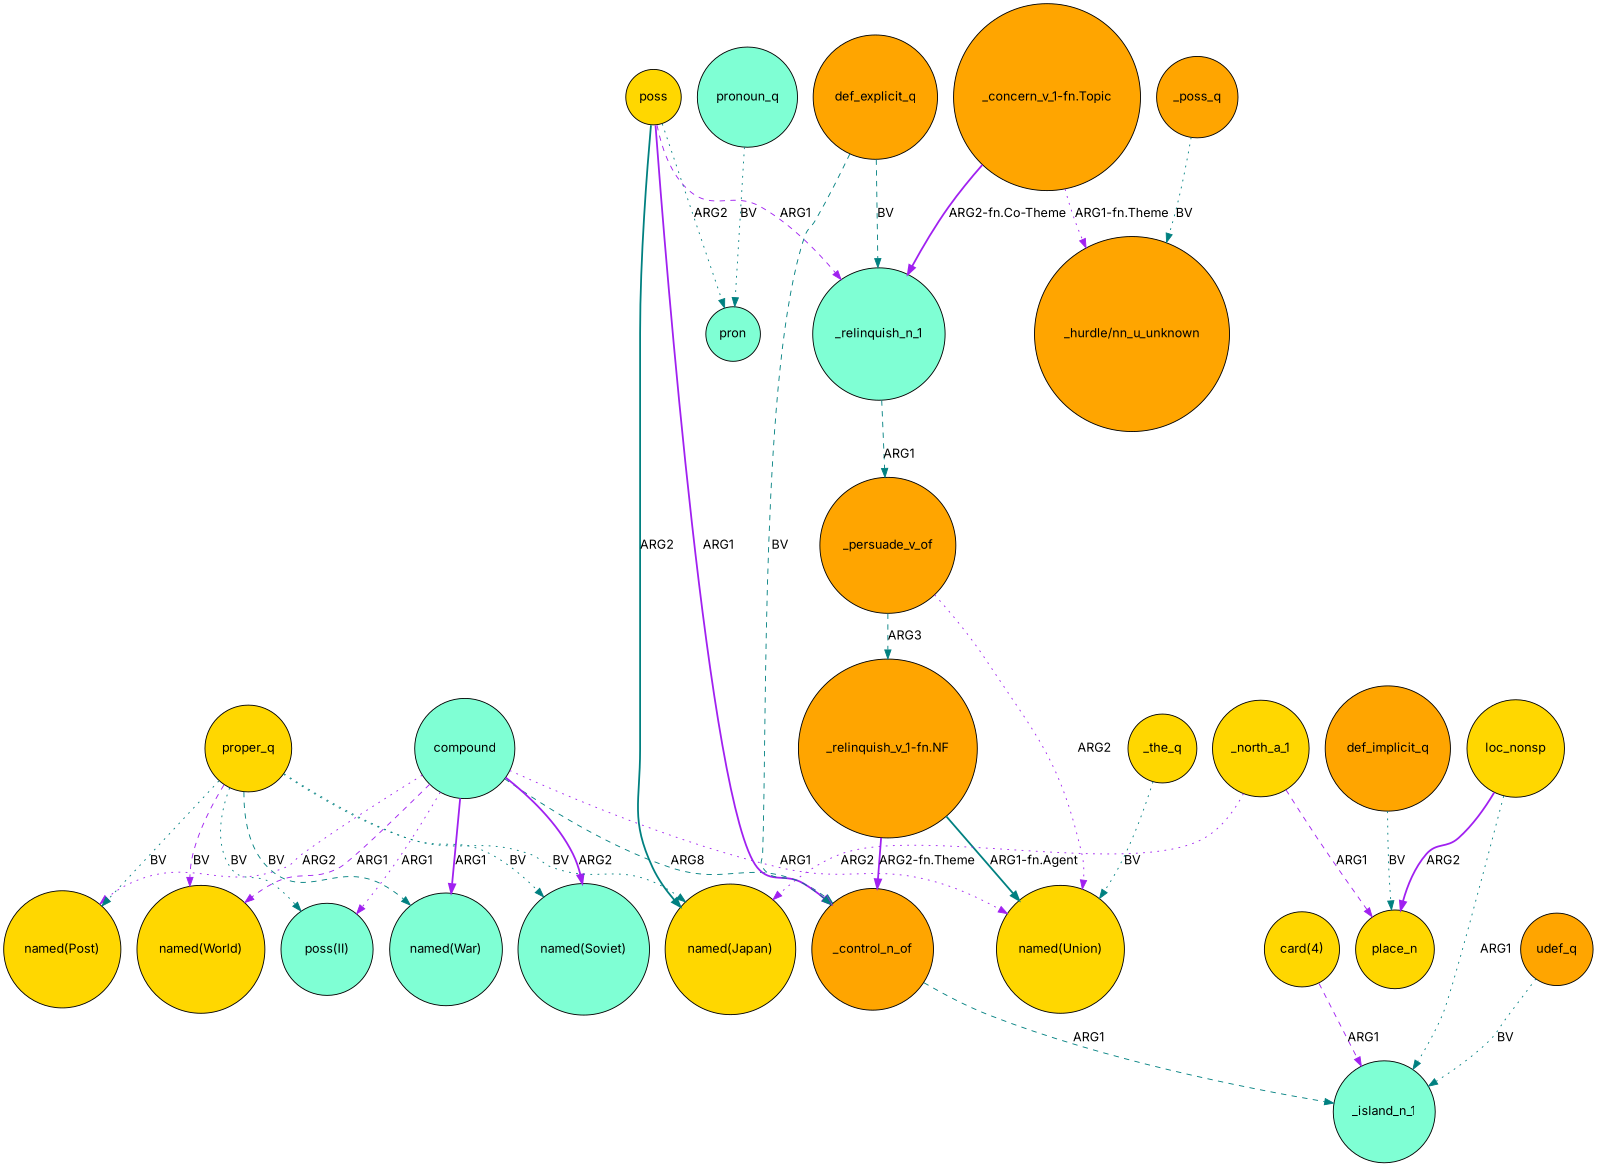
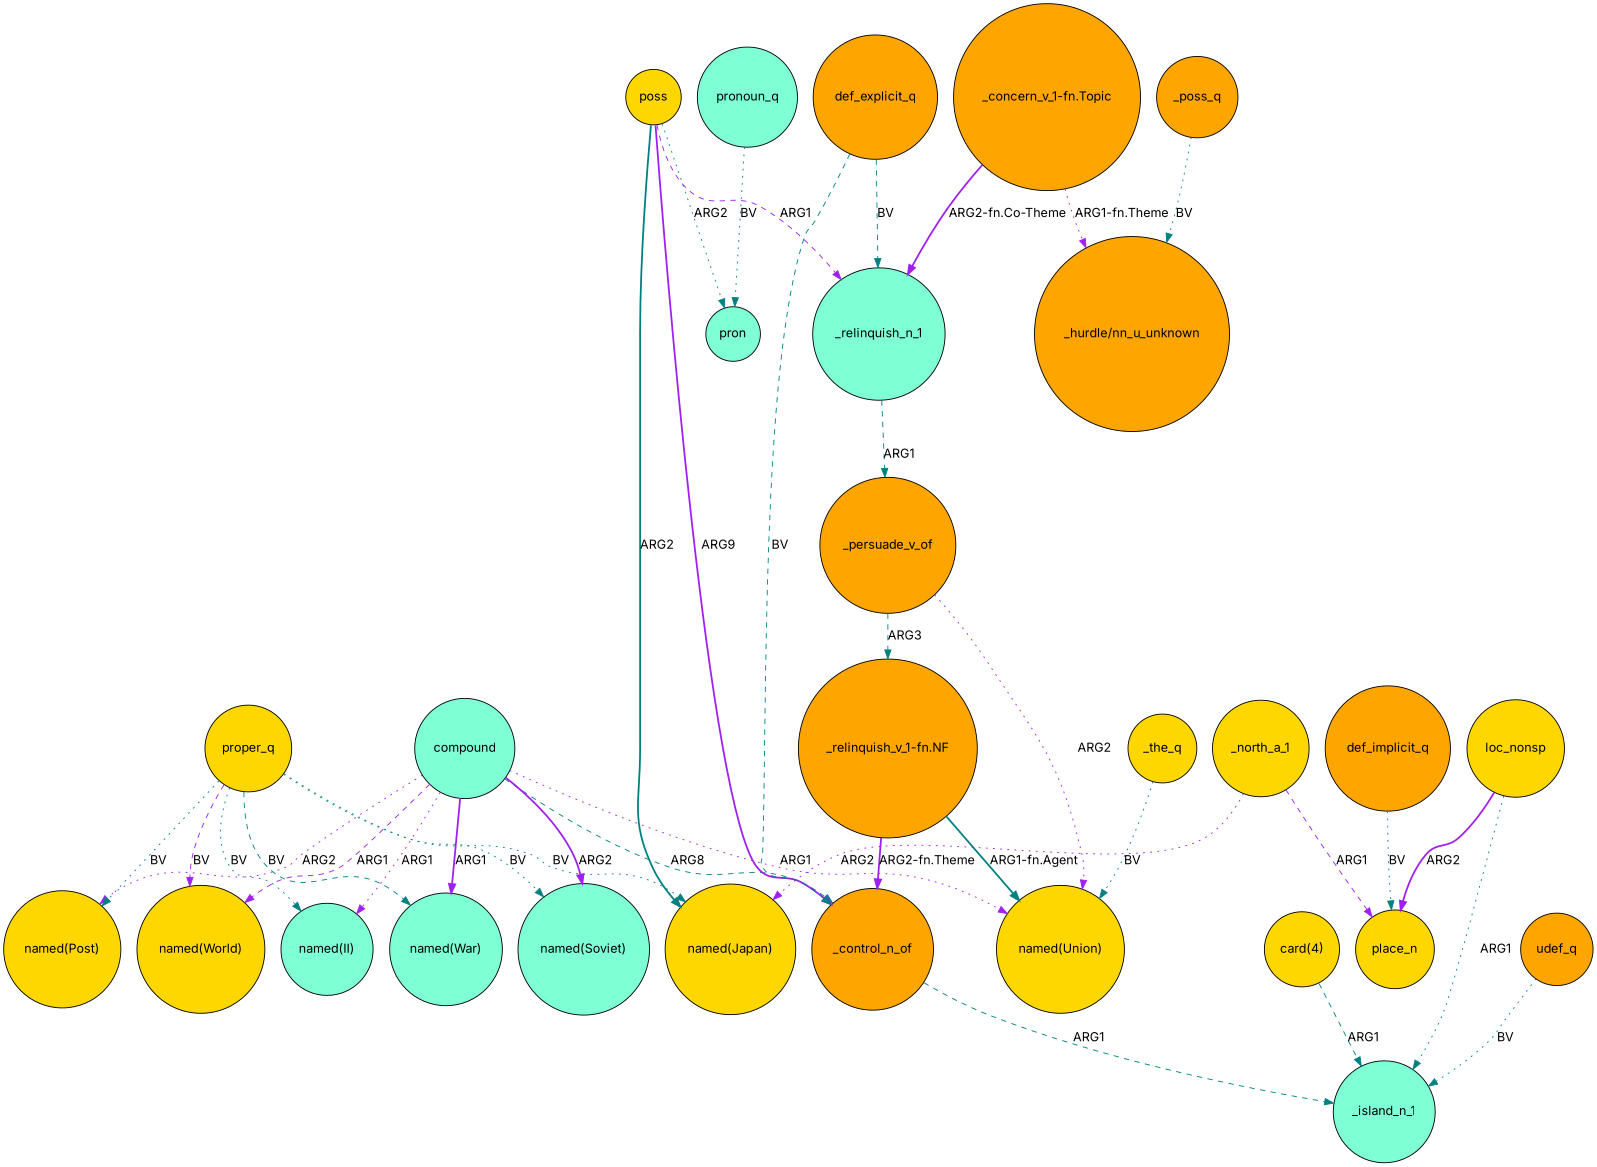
(719, 545) -> (719, 545)
(327, 949) -> (327, 949)
(1338, 1021) -> (1338, 1021)
